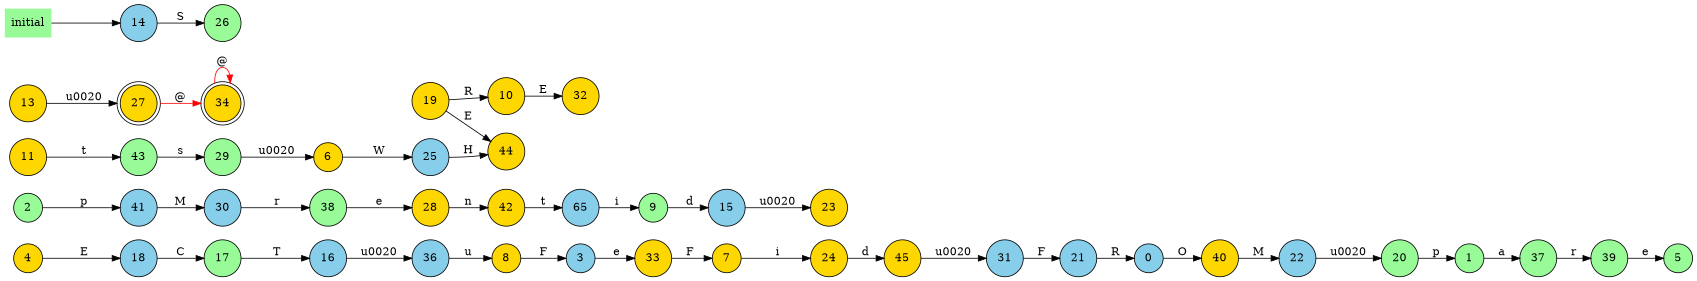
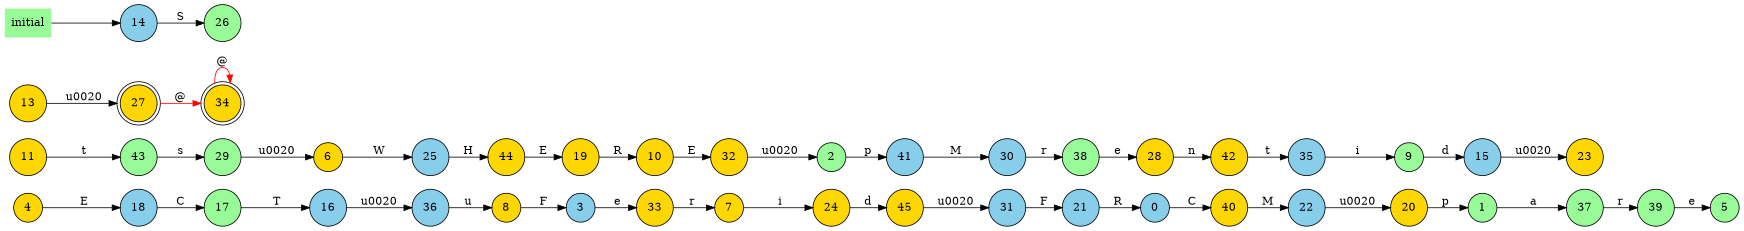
(465, 124) -> (539, 157)
none -> (778, 157)
(581, 208) -> (1307, 157)
(690, 252) -> (692, 202)
(1182, 252) -> (1192, 202)
(1400, 258) -> (1409, 208)
